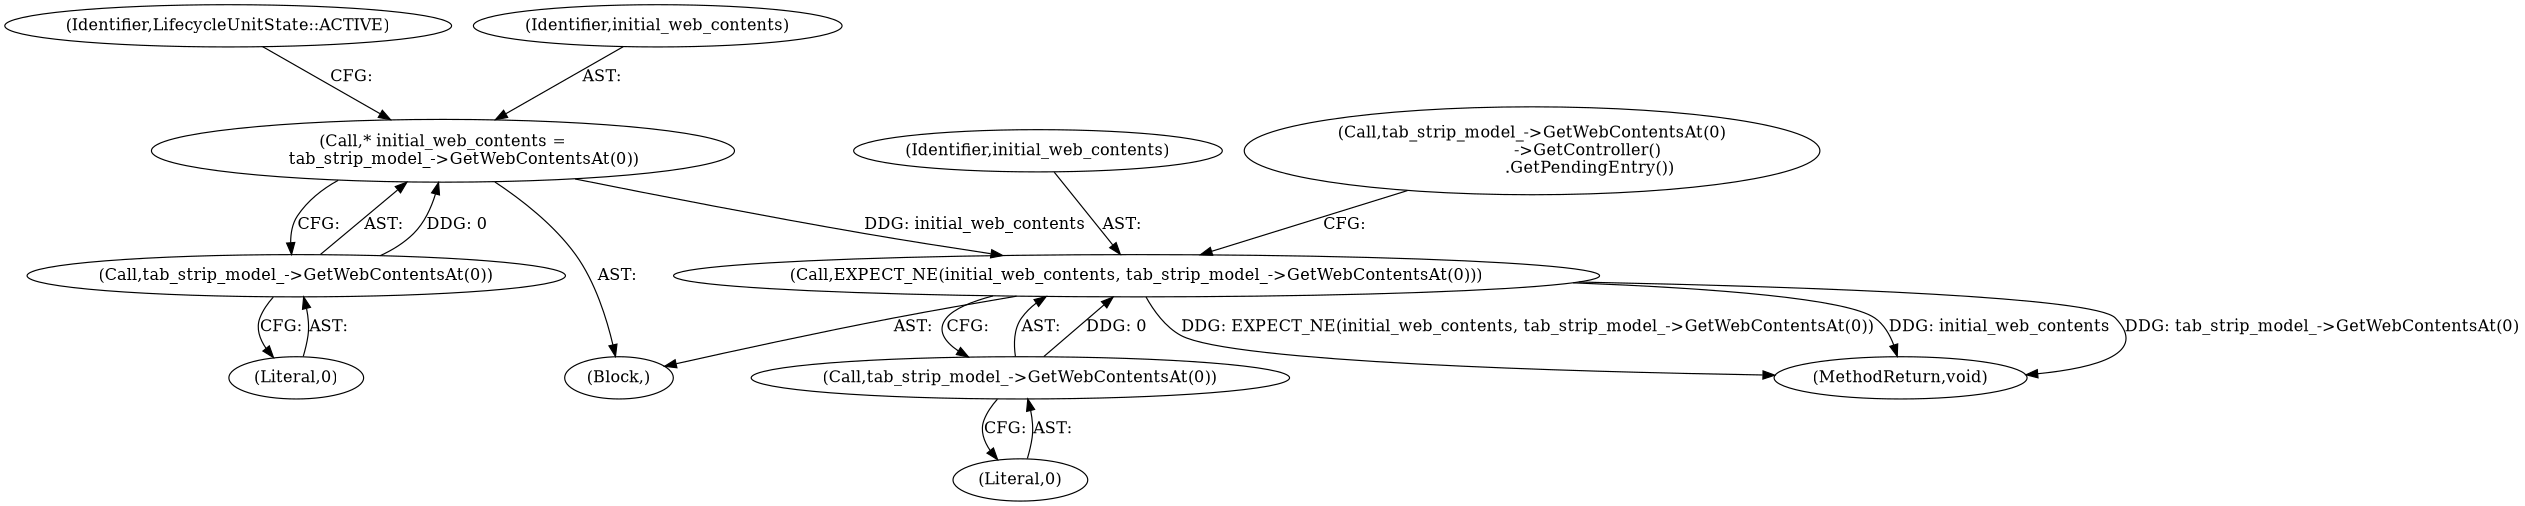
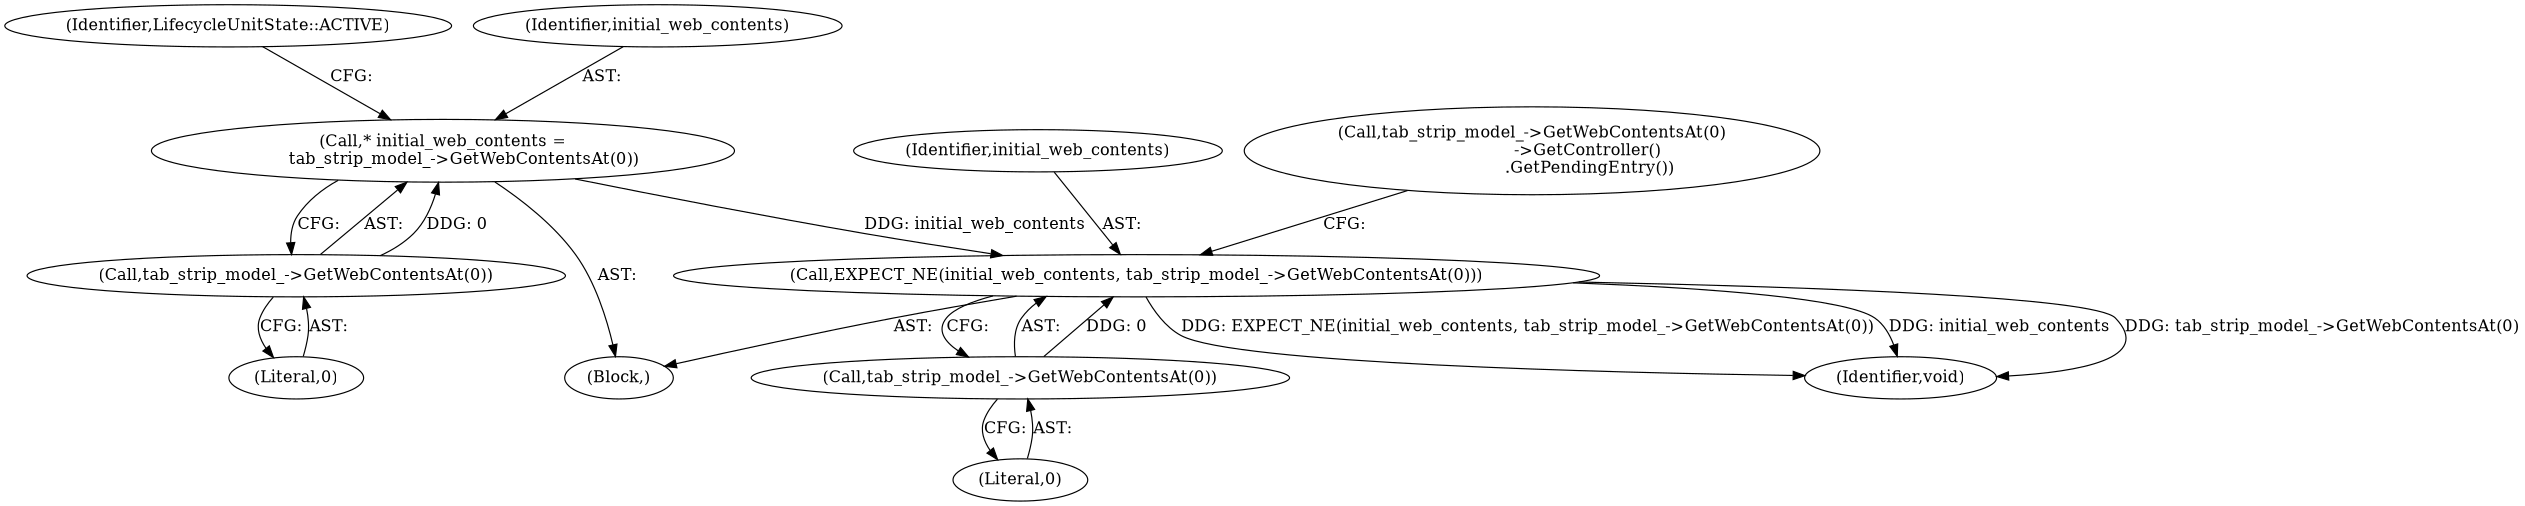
(1901, 378) -> (1901, 378)
